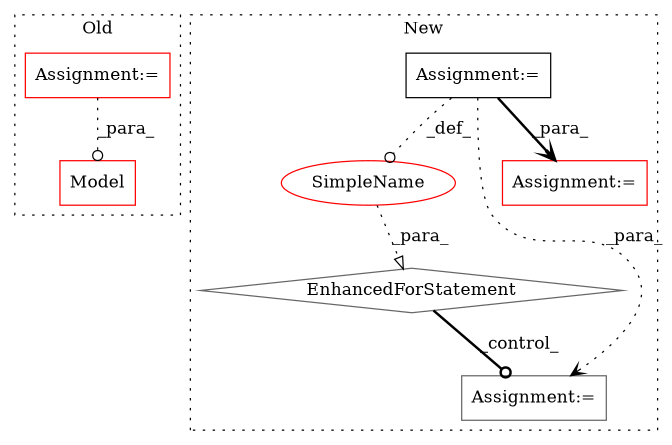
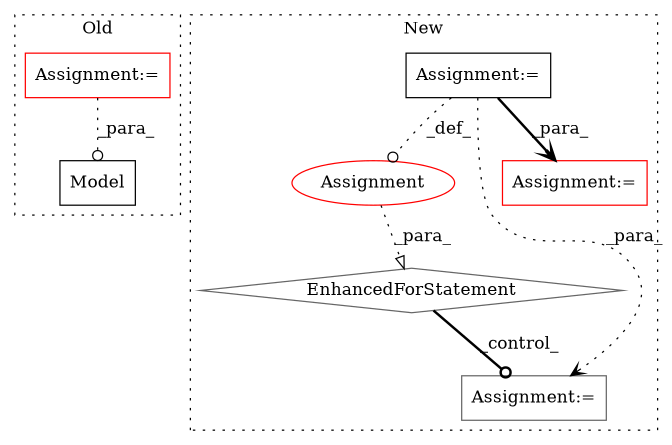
(98, 183) -> (98, 183)
(368, 183) -> (373, 183)
